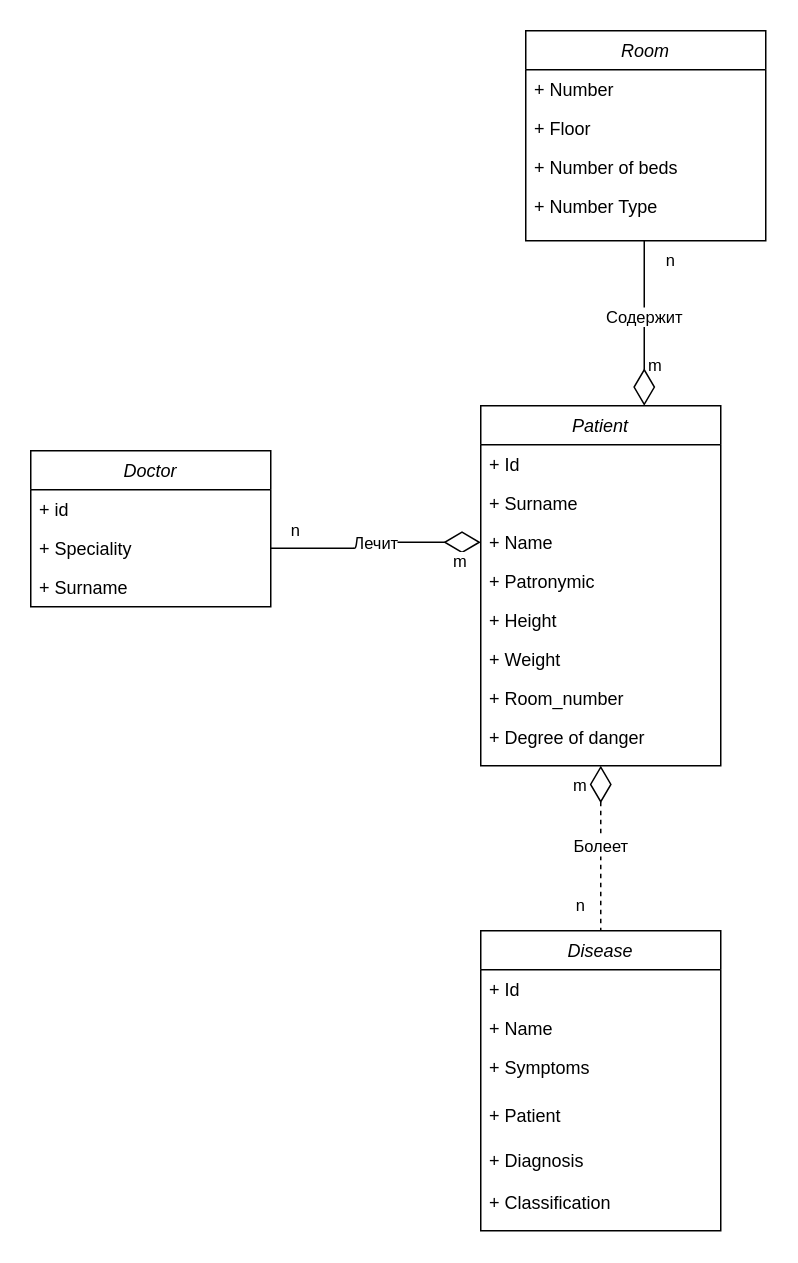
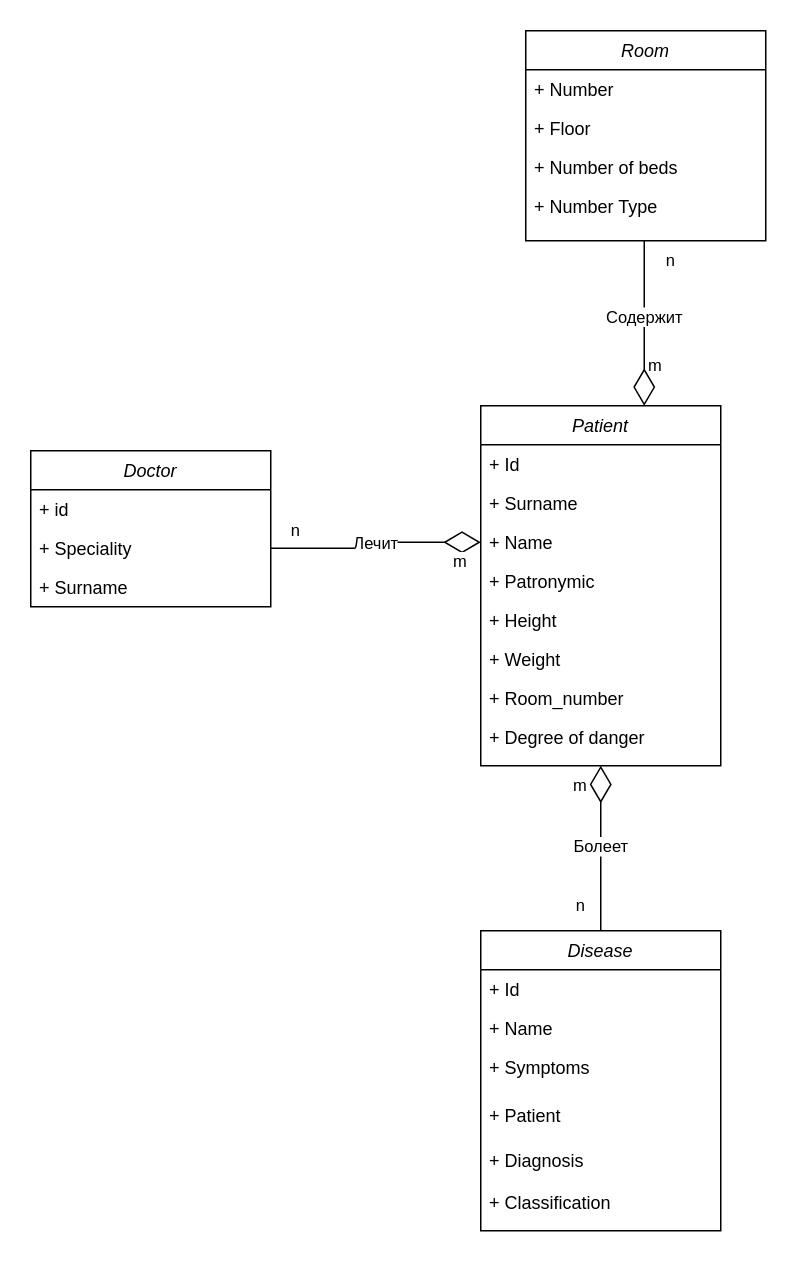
(601, 893) -> (601, 893)
